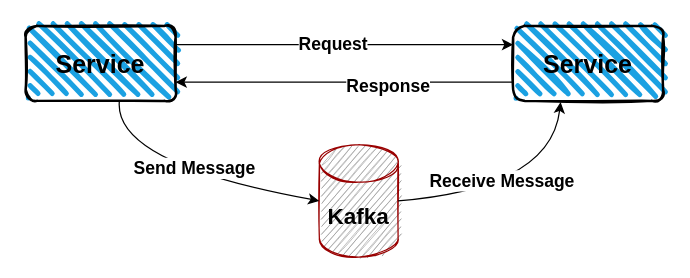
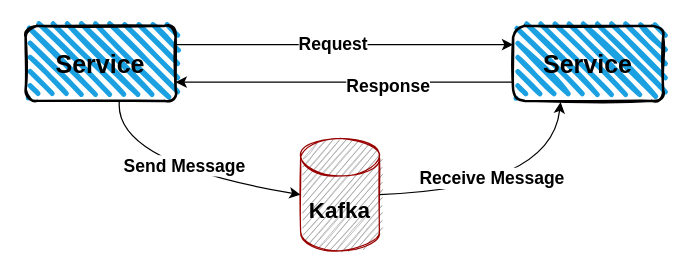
(359, 201) -> (340, 194)
